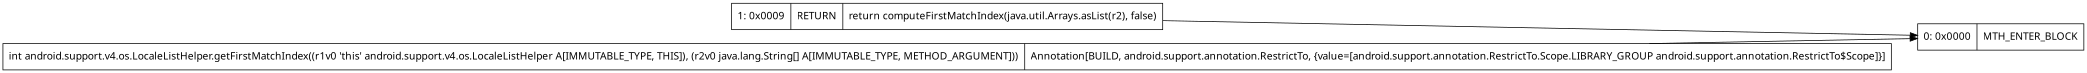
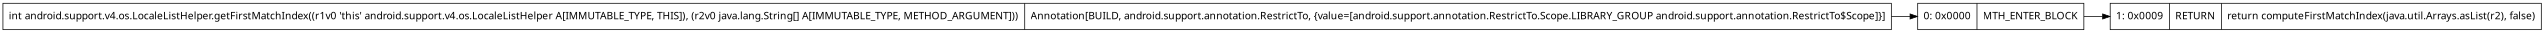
(1537, 28) -> (2093, 16)
